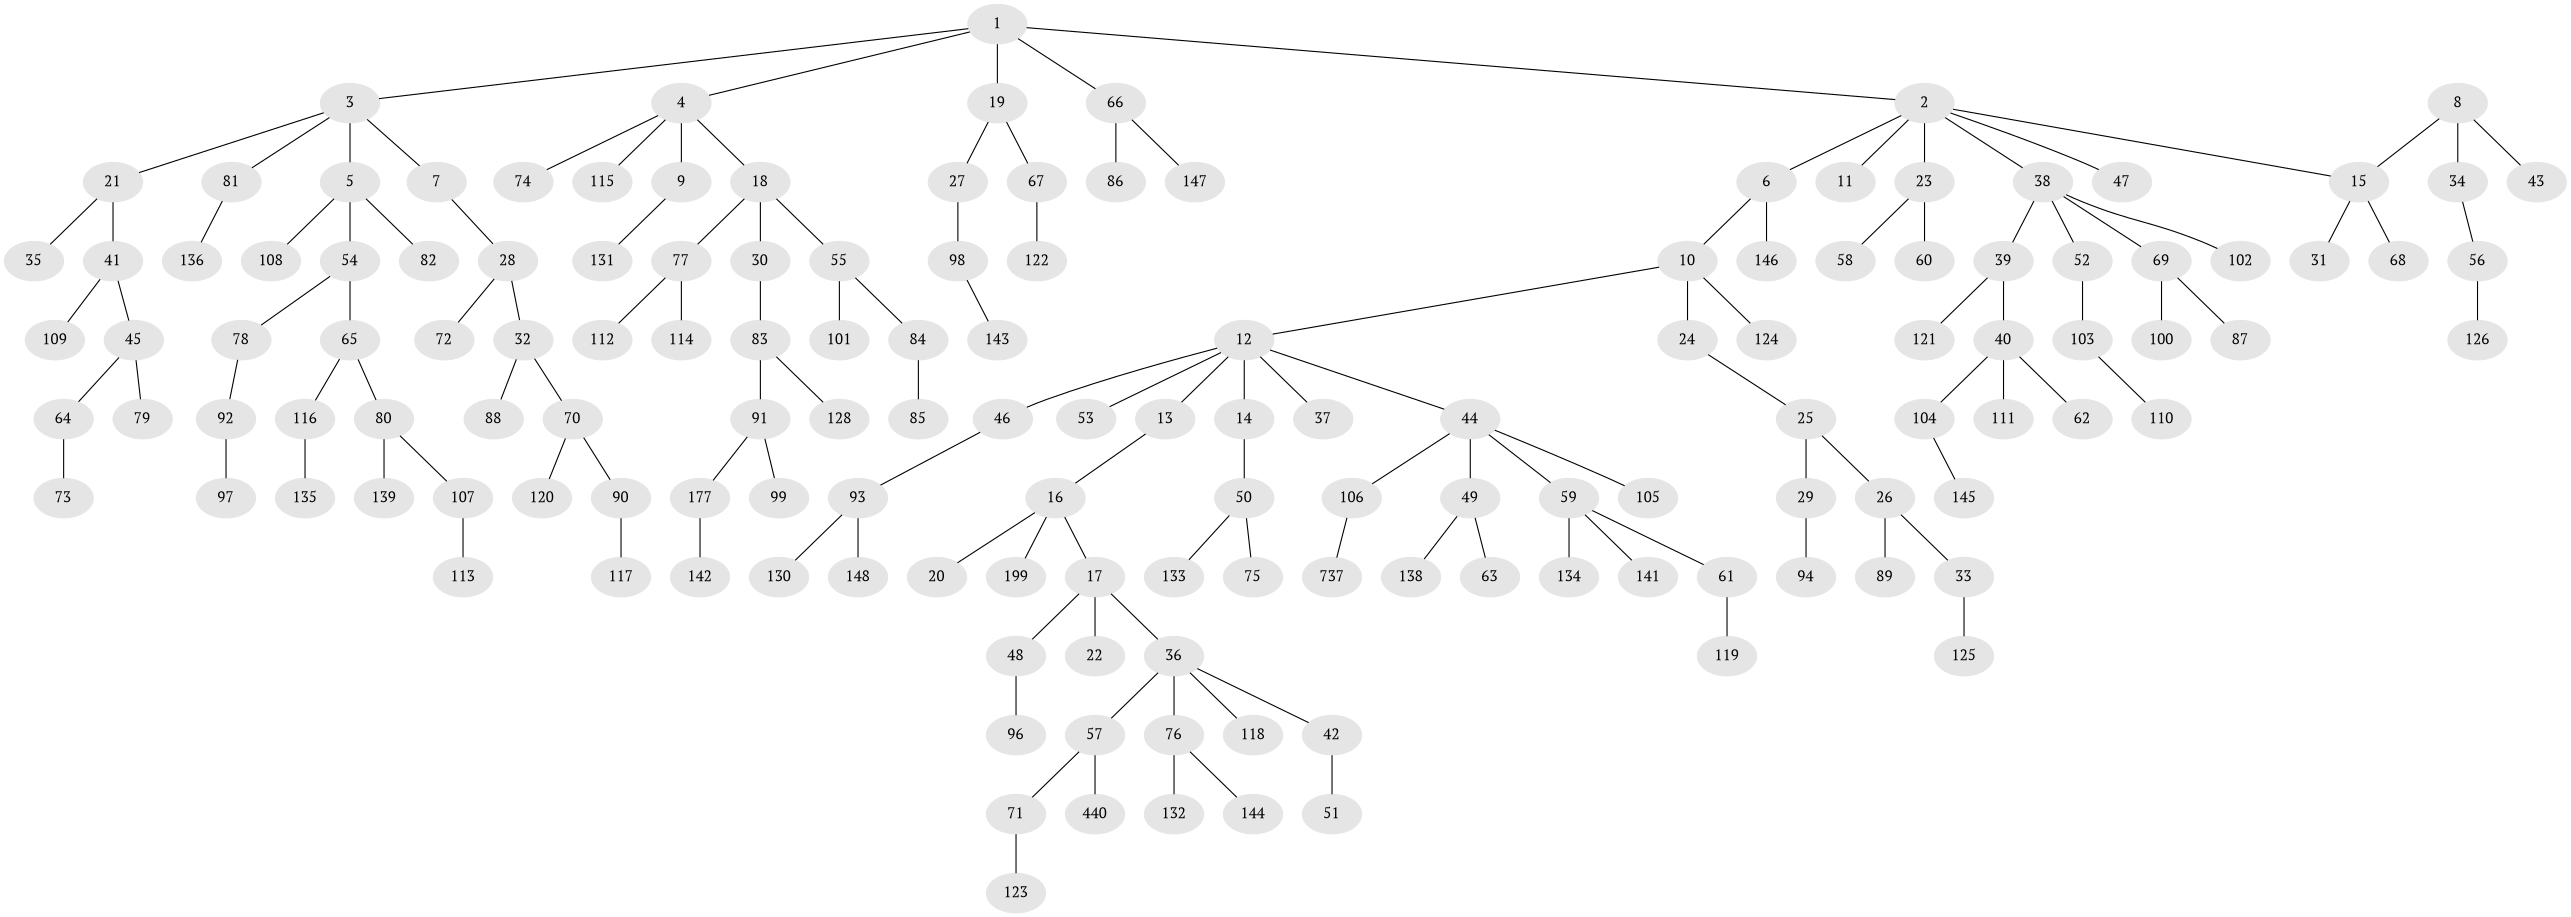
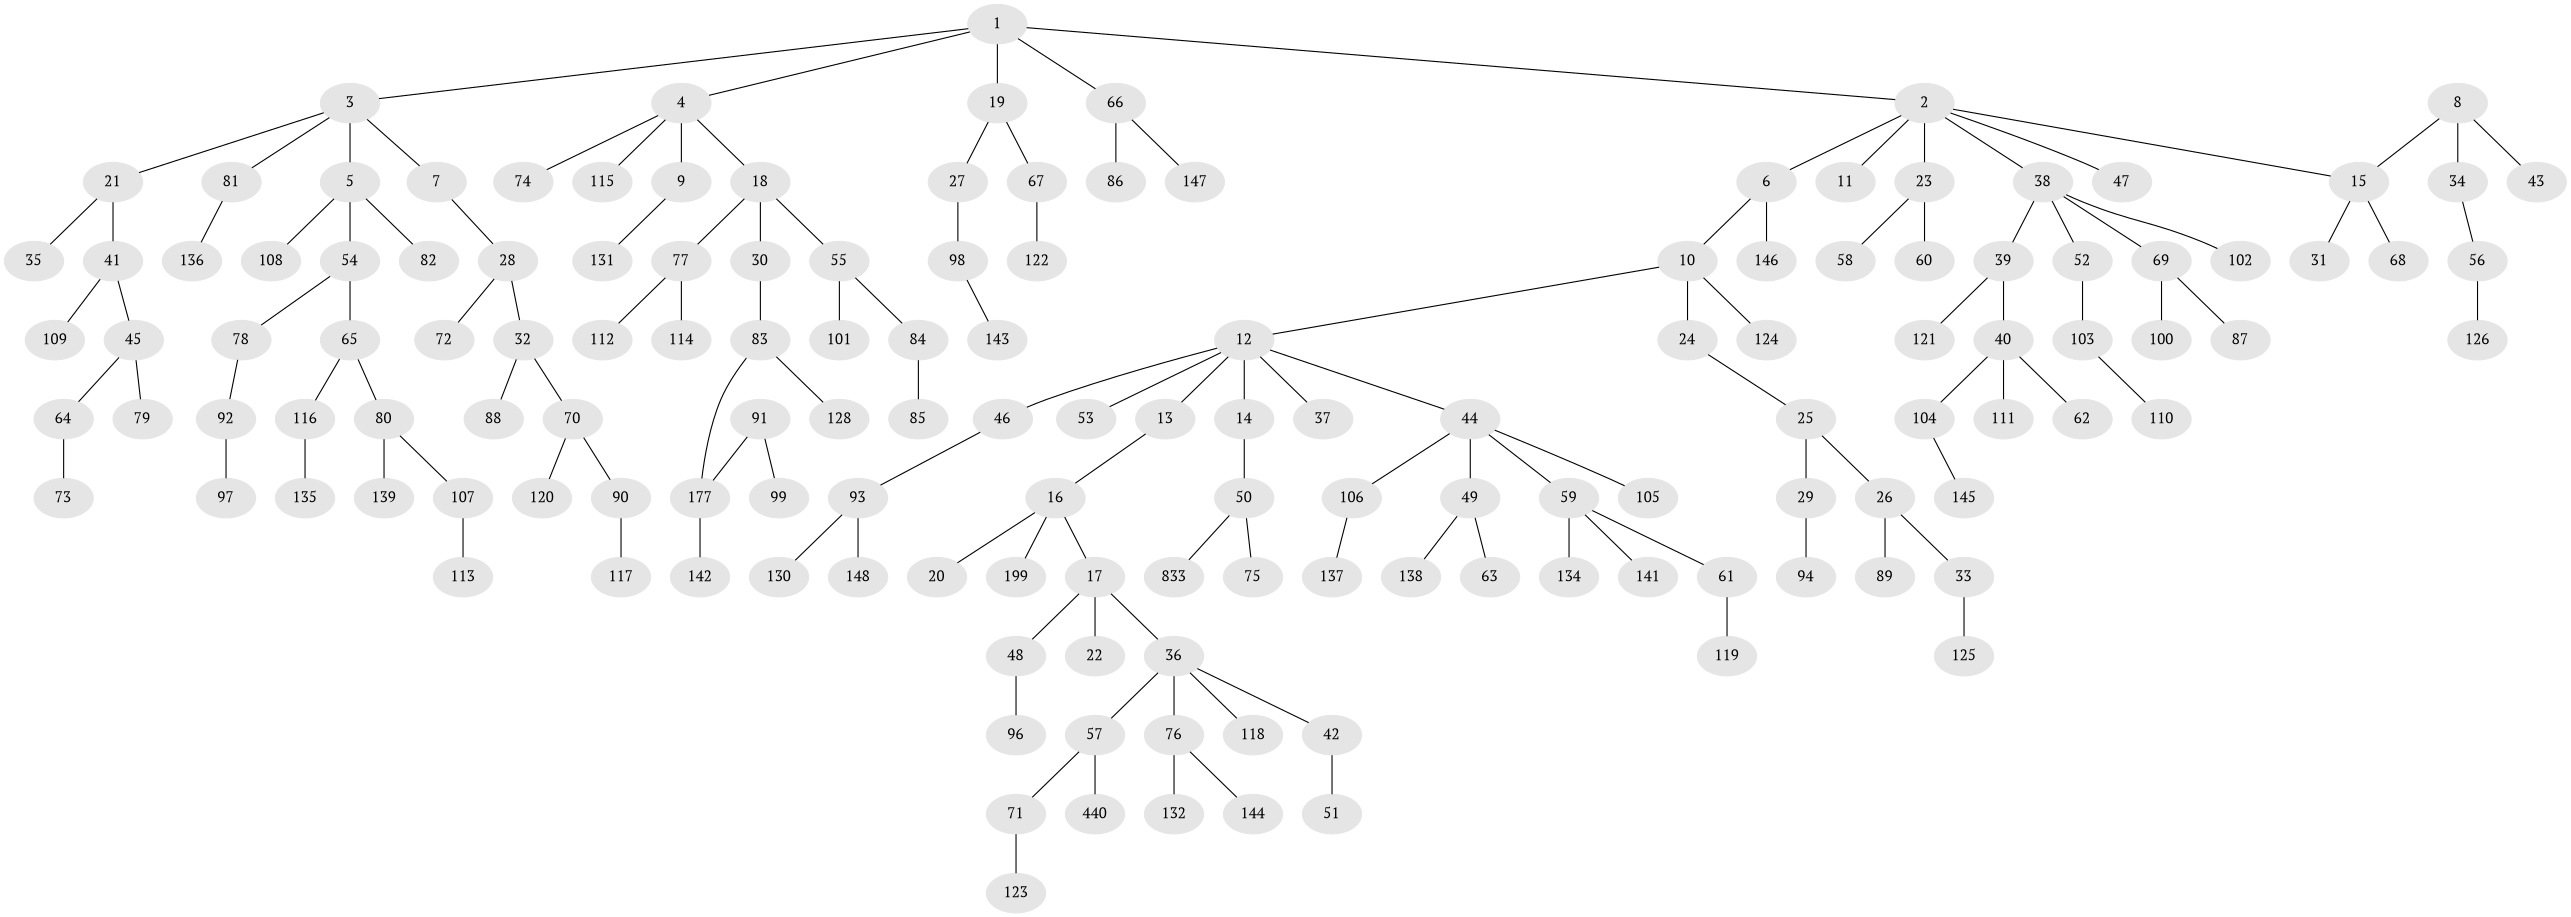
(760, 380) -> (715, 415)
(1174, 577) -> (1174, 577)
(1332, 577) -> (1332, 577)
